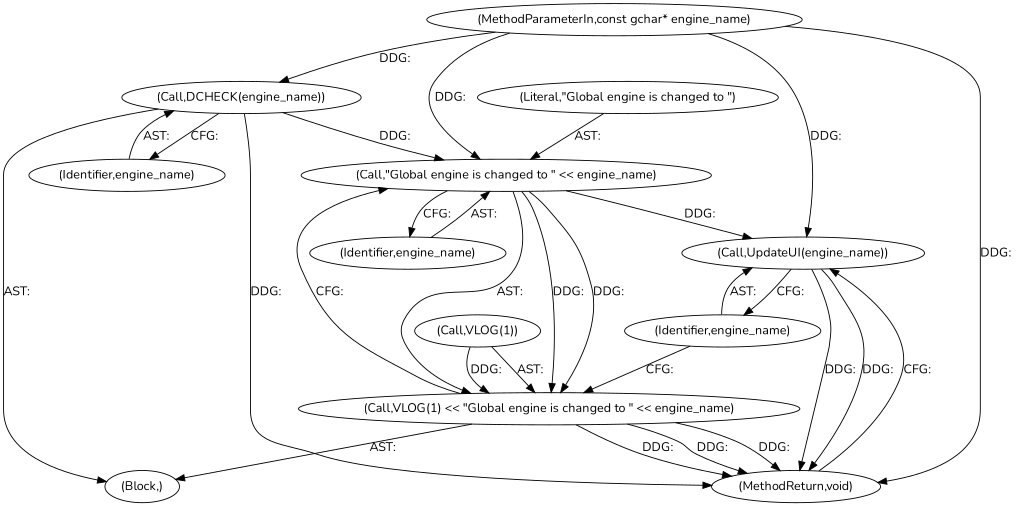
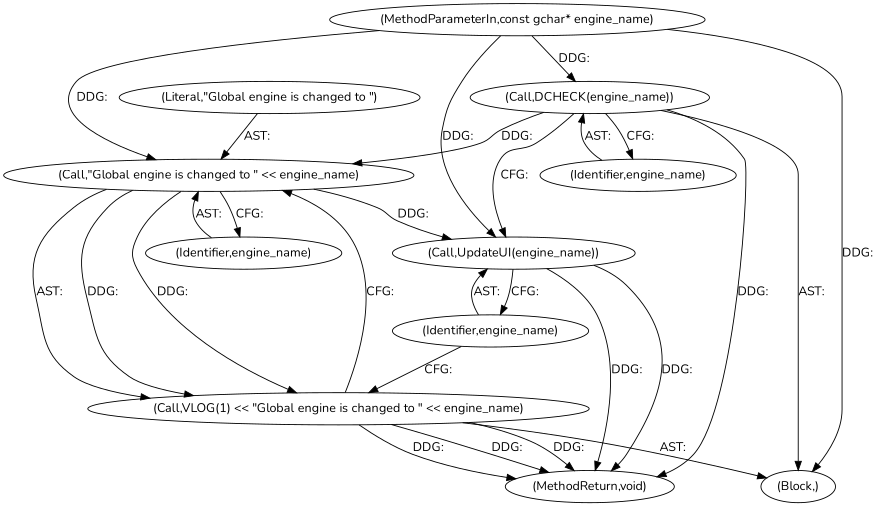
(980, 208) -> (842, 185)
(478, 331) -> none
(901, 375) -> (506, 153)
